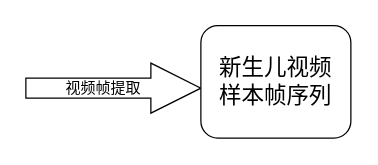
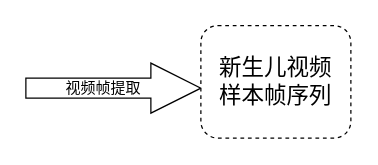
(276, 82) -> (276, 82)
